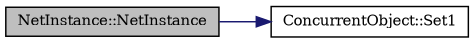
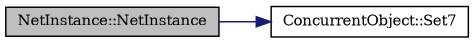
(370, 22) -> (370, 22)
